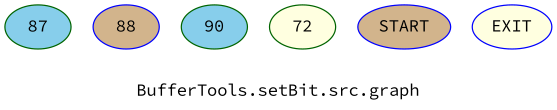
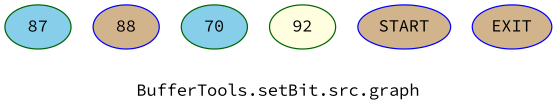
(214, 27) -> (214, 27)
(303, 27) -> (303, 27)
(512, 27) -> (512, 27)
